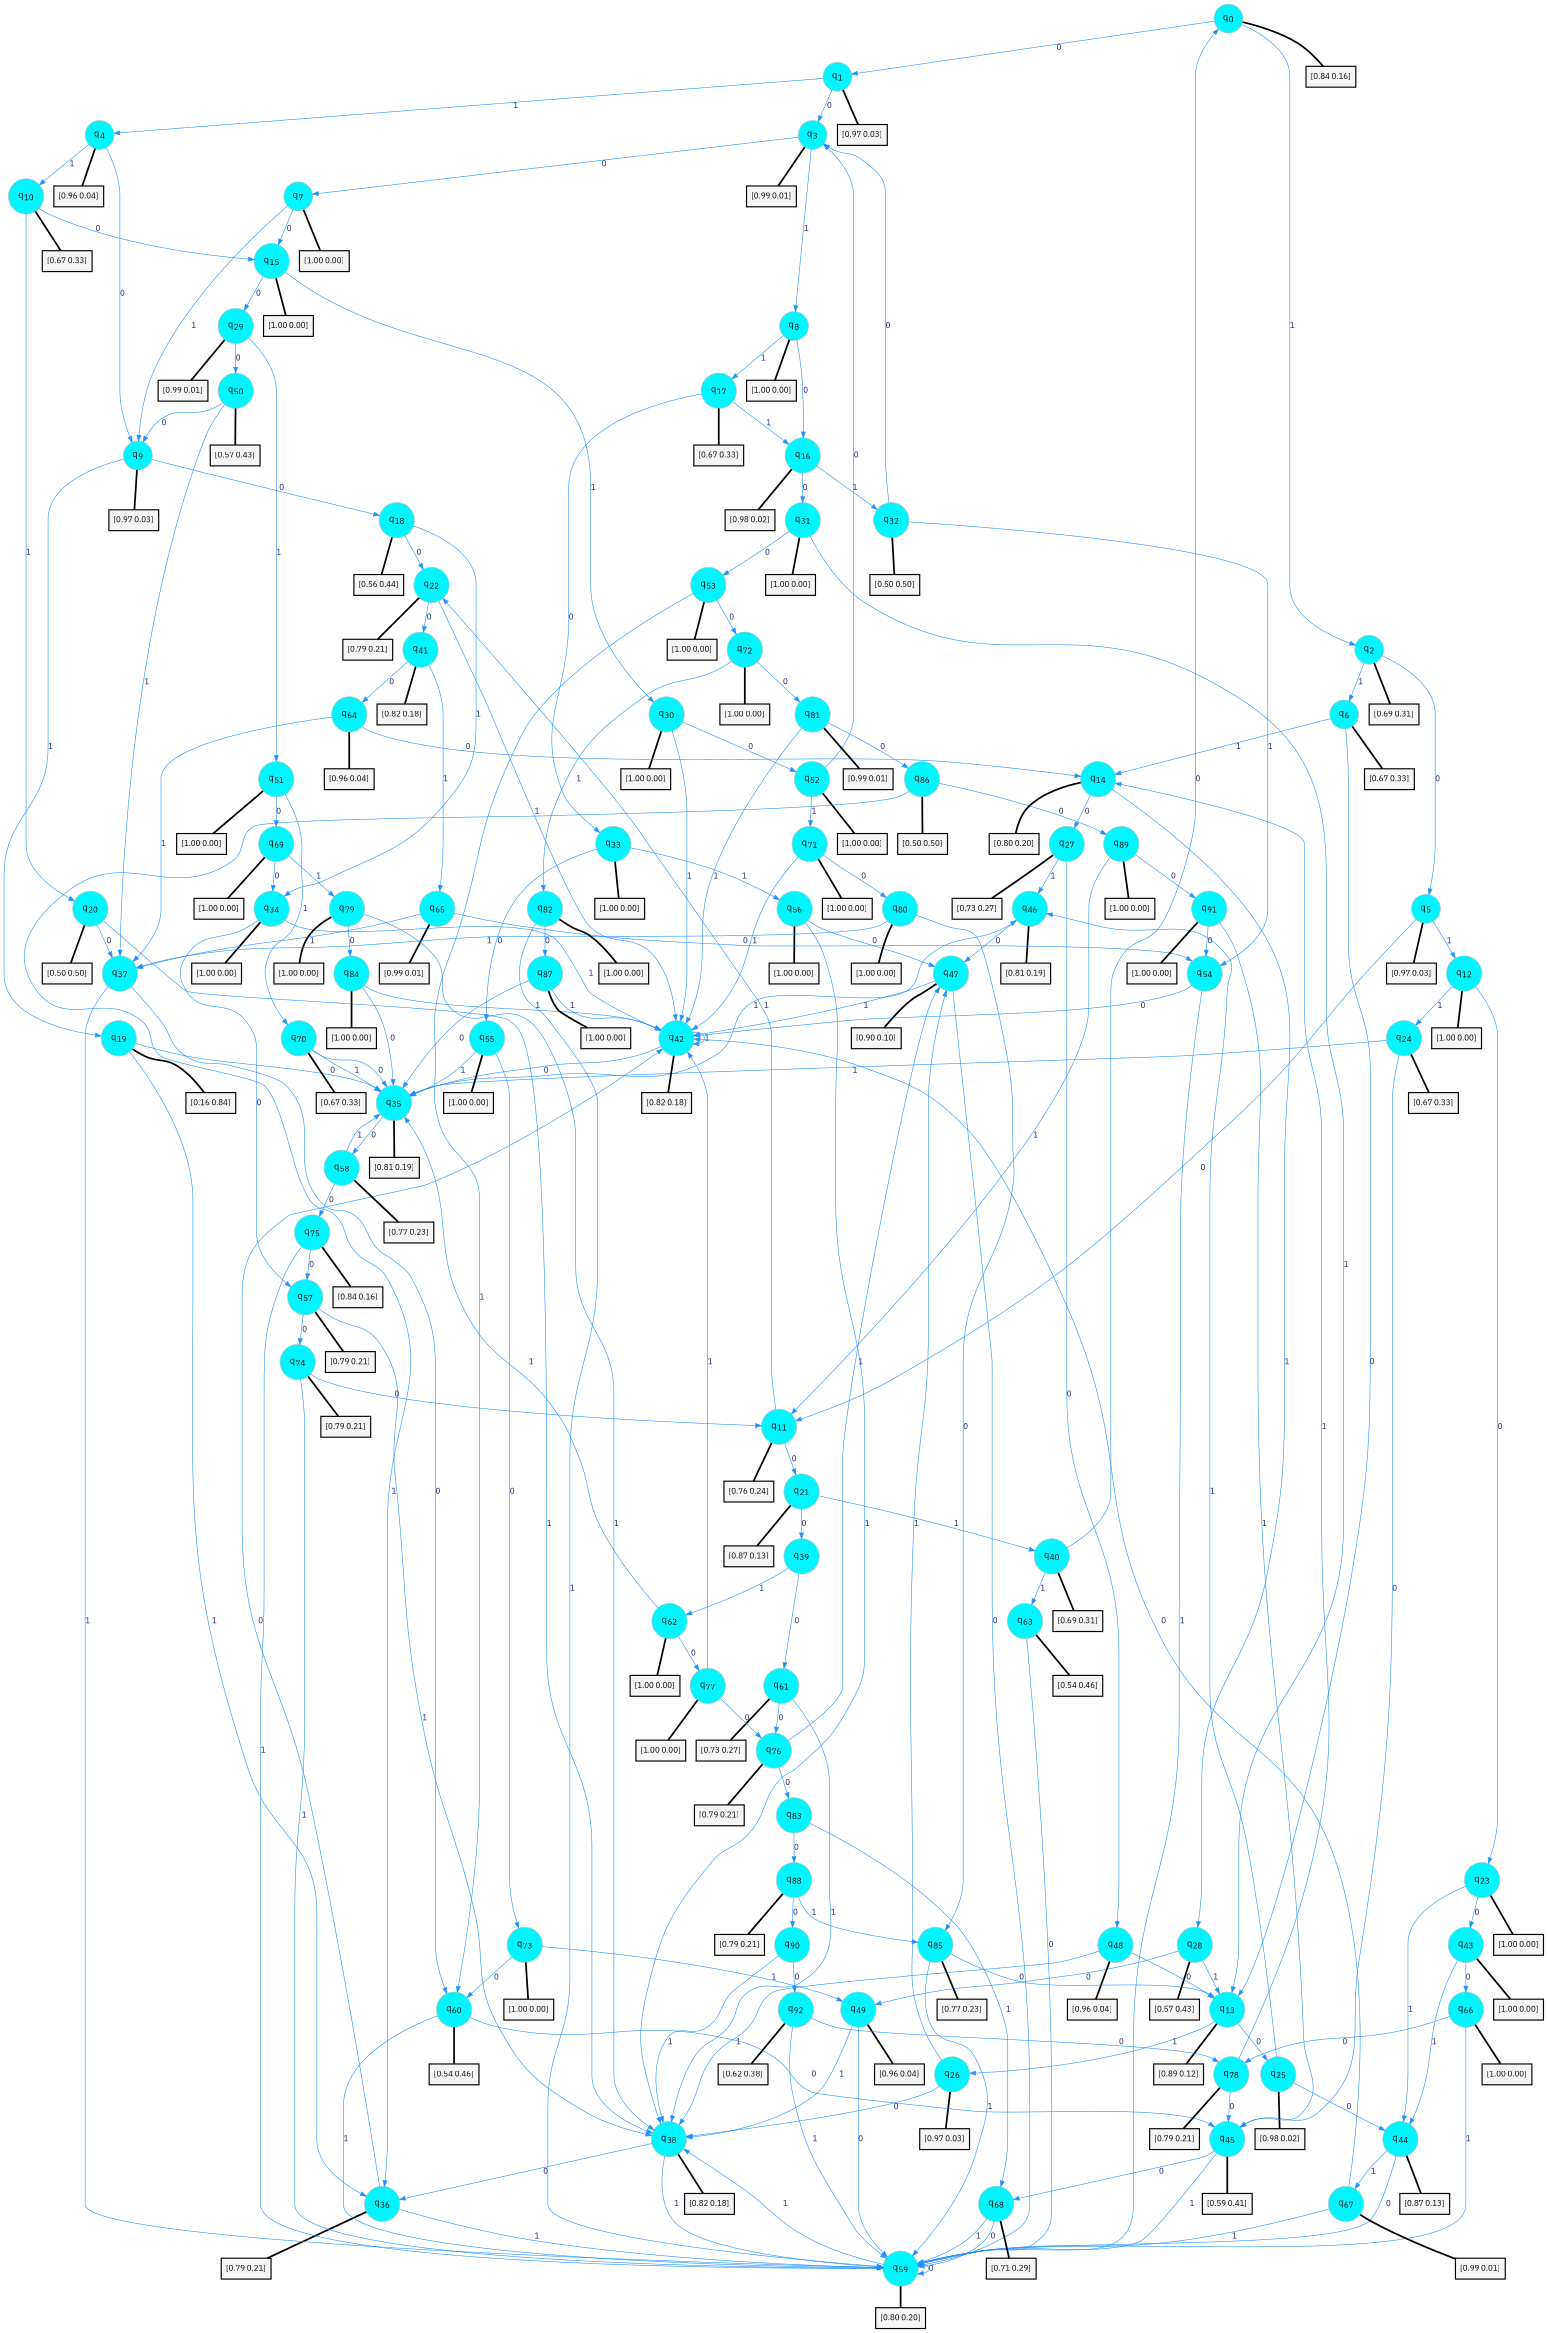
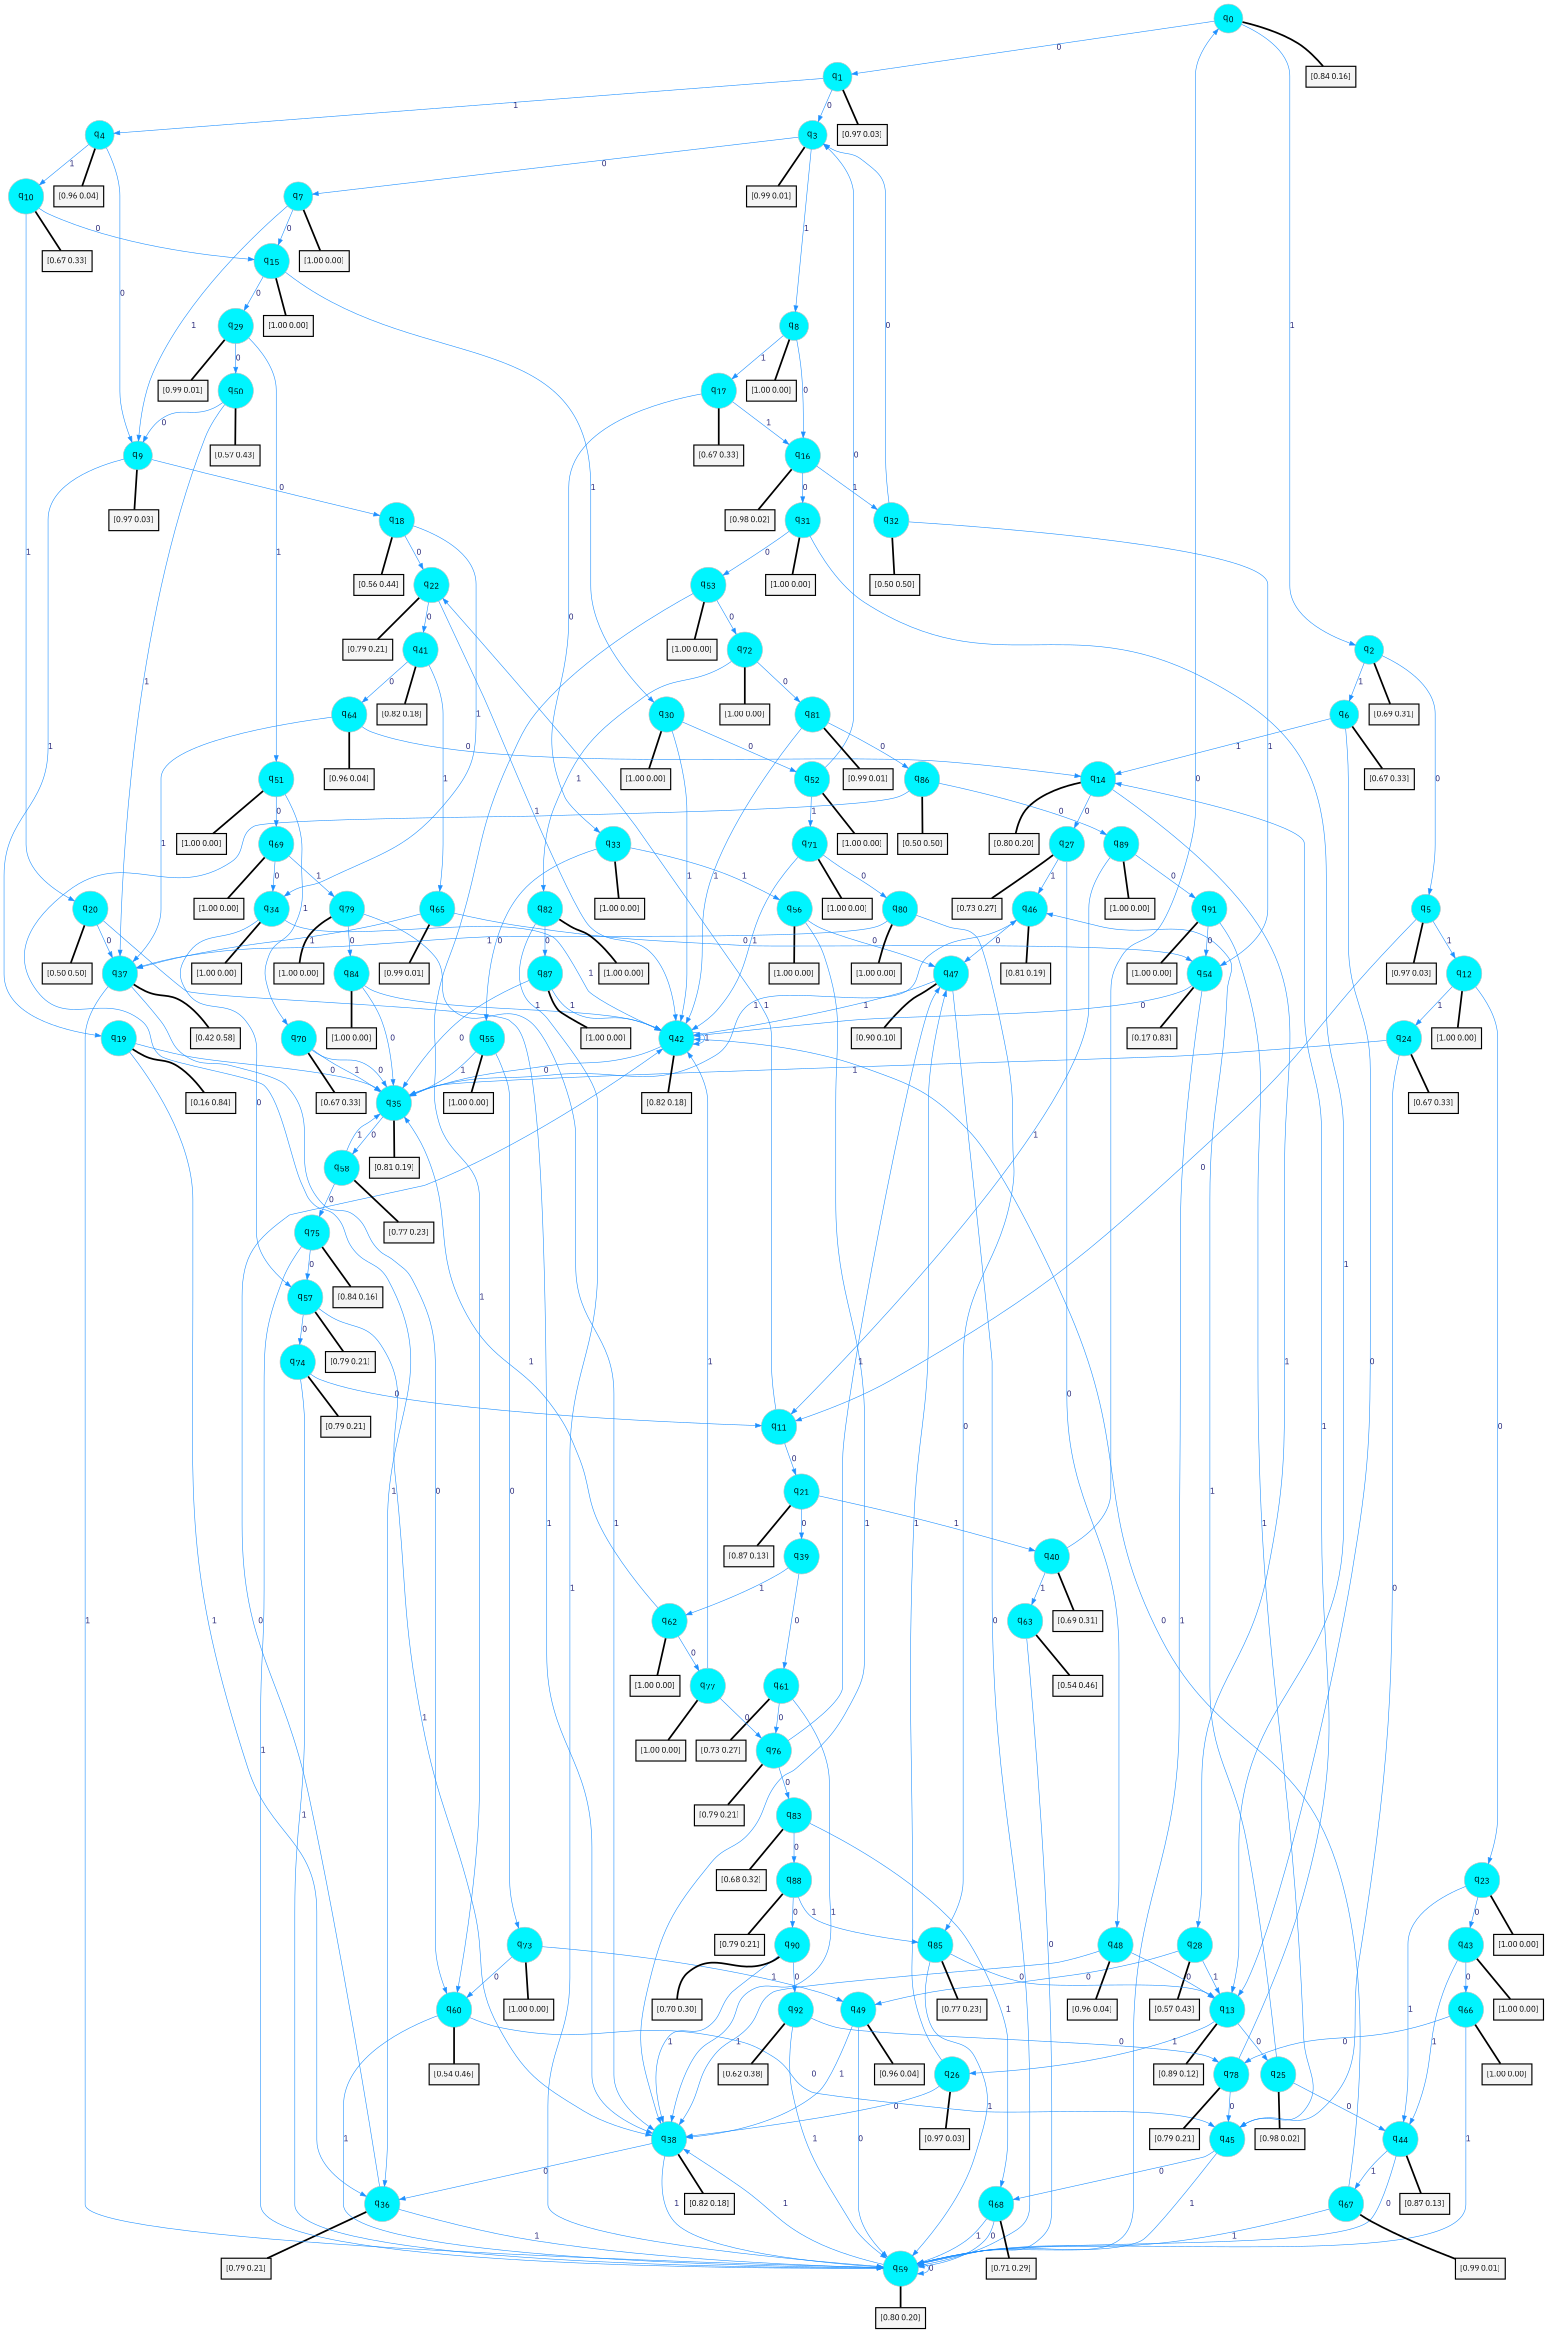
none -> (215, 1038)
none -> (1152, 1038)
(749, 1492) -> none
none -> (741, 1880)
none -> (677, 2010)
(1227, 2204) -> none
